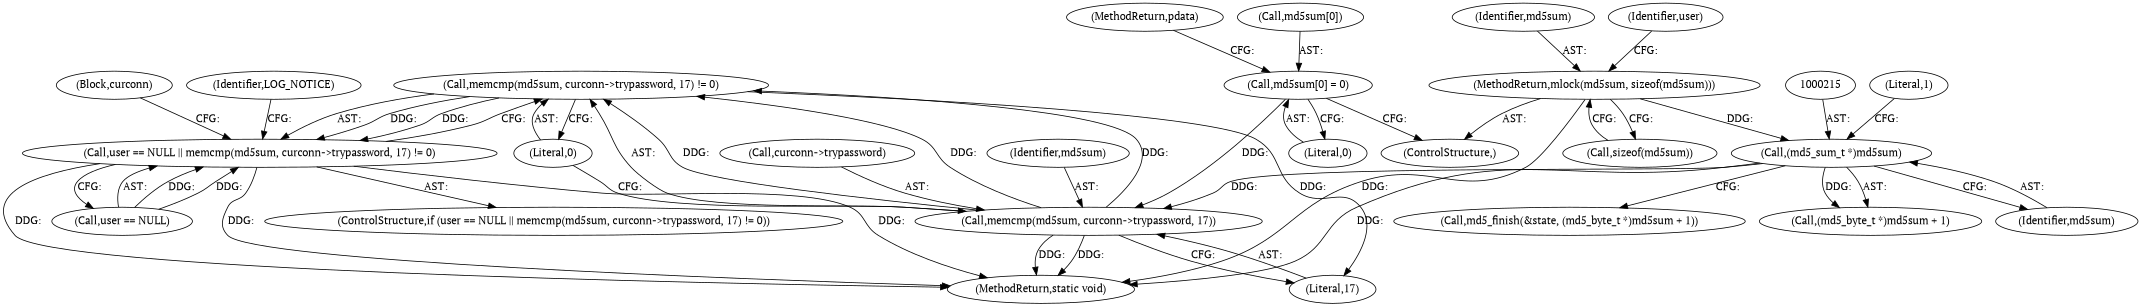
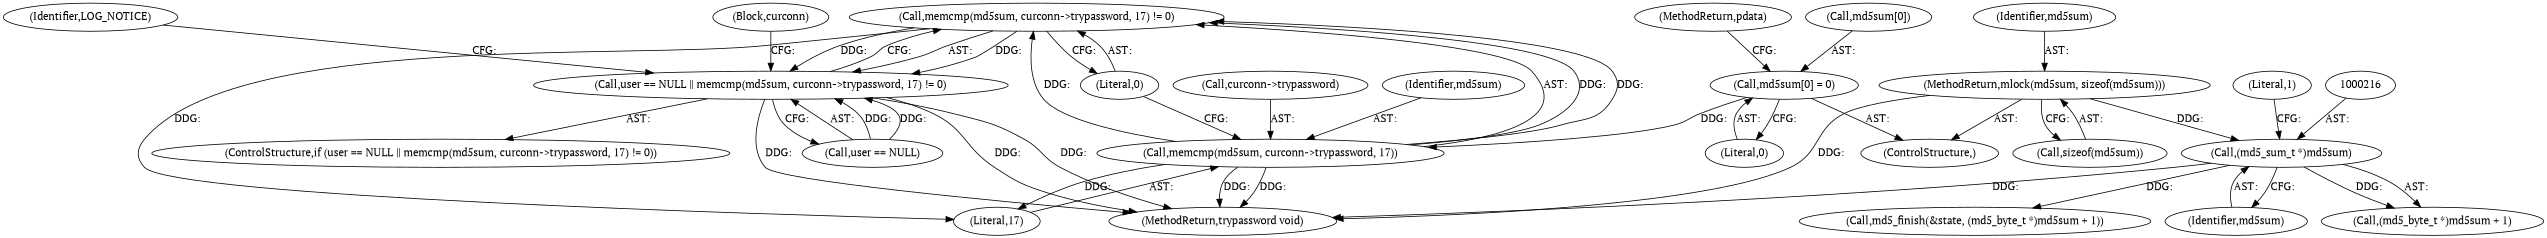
(1666, 17) -> none
(1821, 85) -> (2361, 85)
(1396, 119) -> (1879, 119)
(1606, 119) -> (2093, 119)
(1464, 170) -> none
(1729, 187) -> (2161, 187)
(1205, 255) -> (1099, 187)
(1041, 289) -> (1223, 221)
